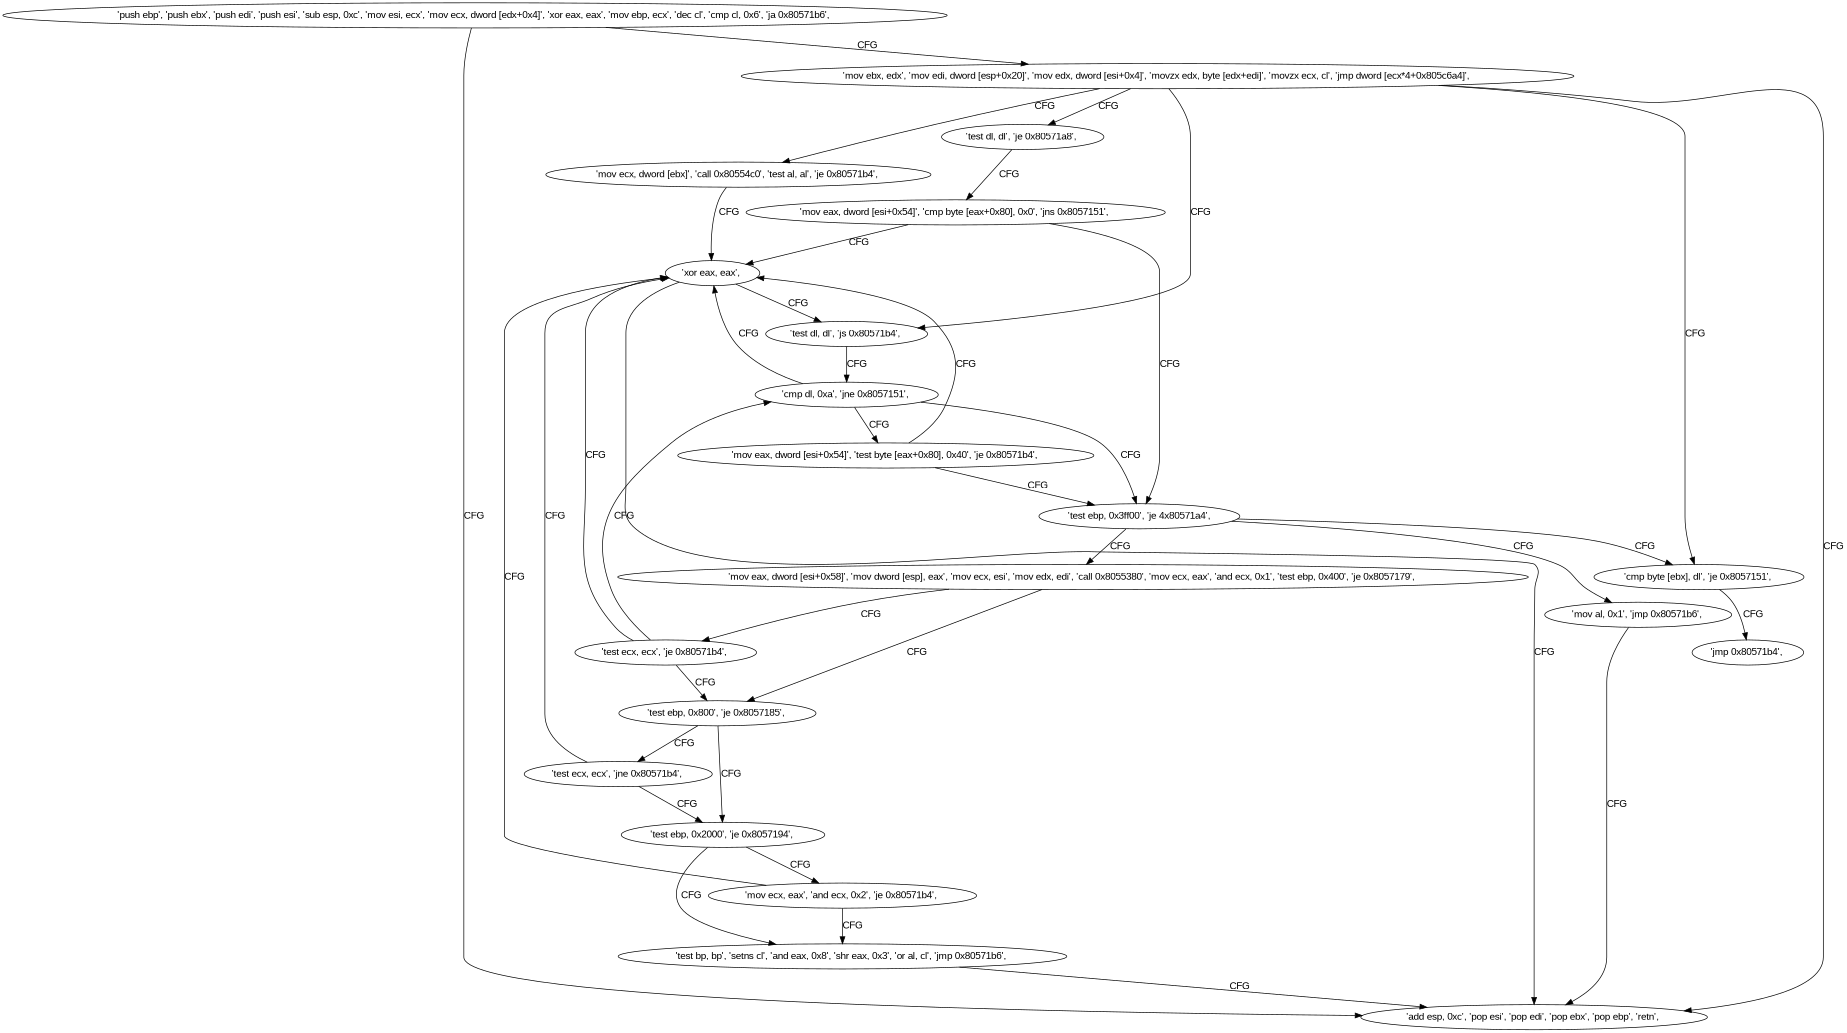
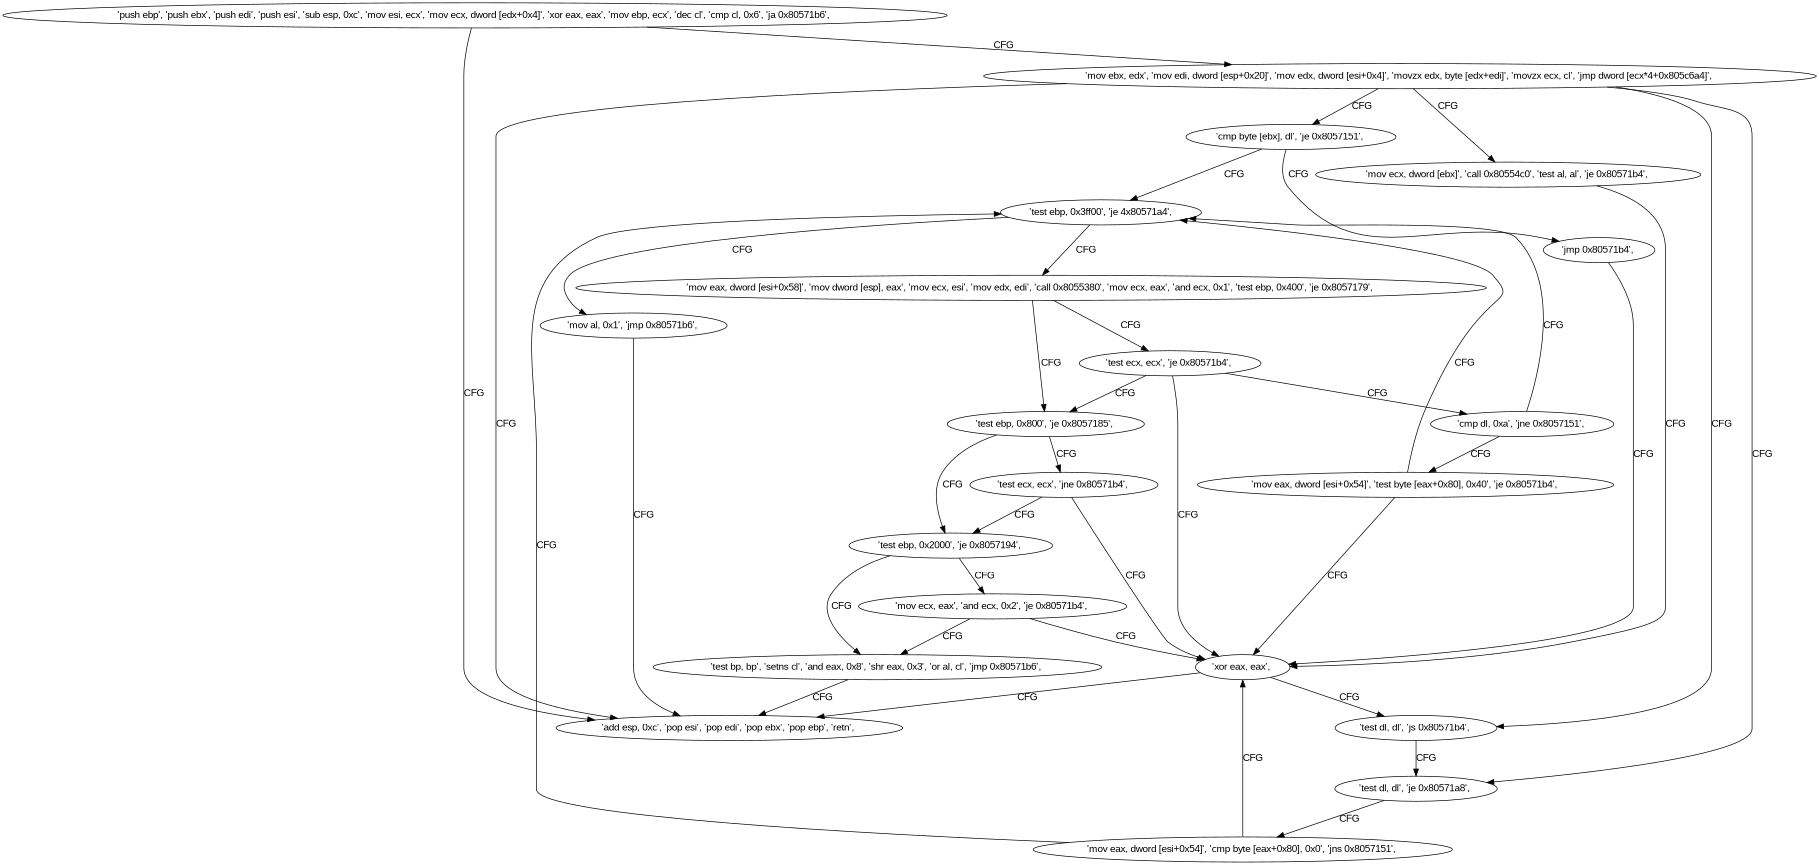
(744, 352) -> (1633, 605)
(847, 361) -> (1416, 755)
(1454, 527) -> (1199, 173)
